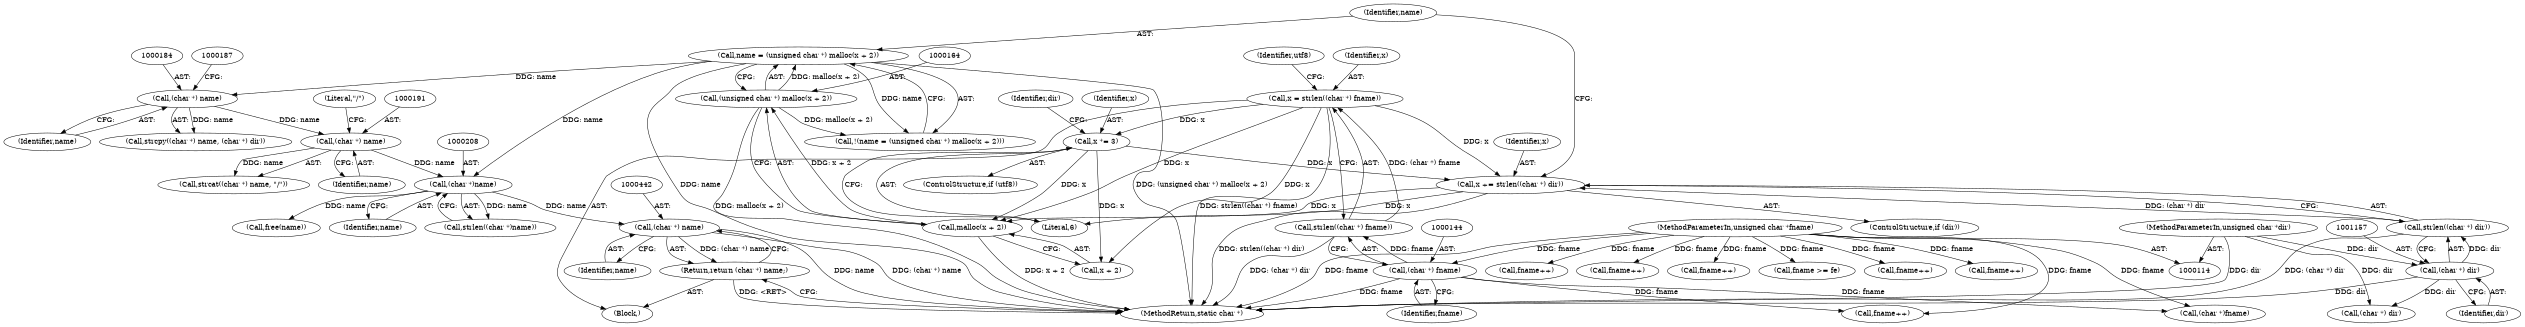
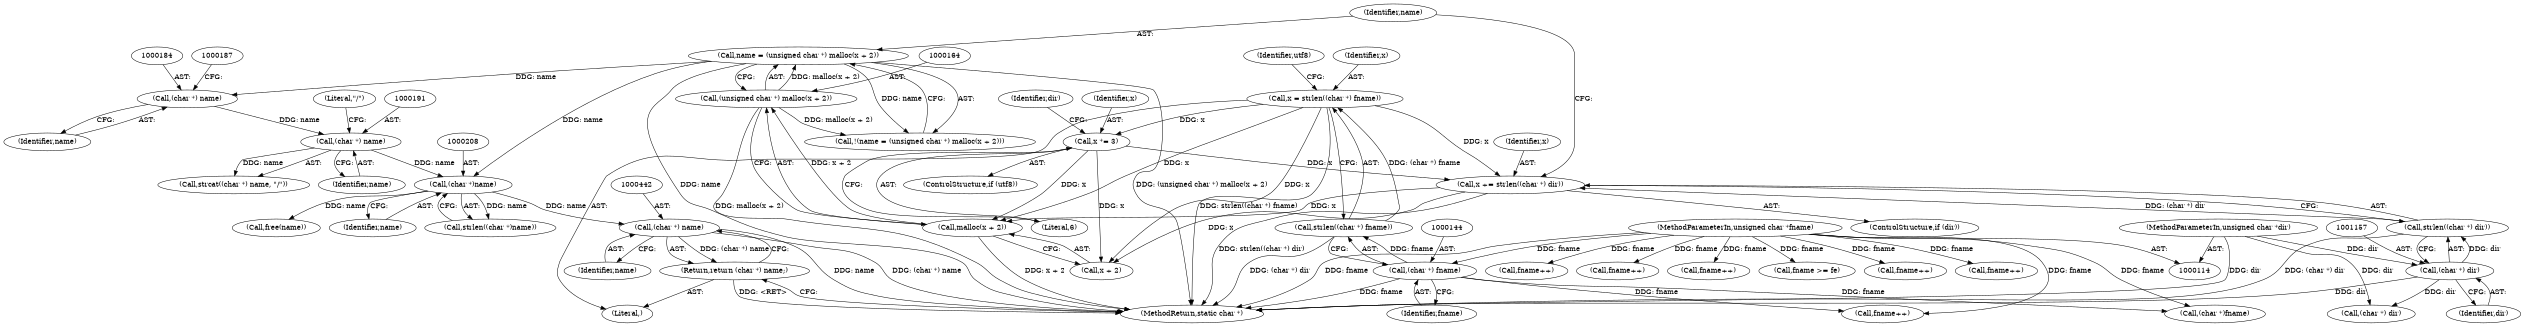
(196, 142) -> none
(1361, 207) -> (1316, 216)
(627, 314) -> (627, 314)
